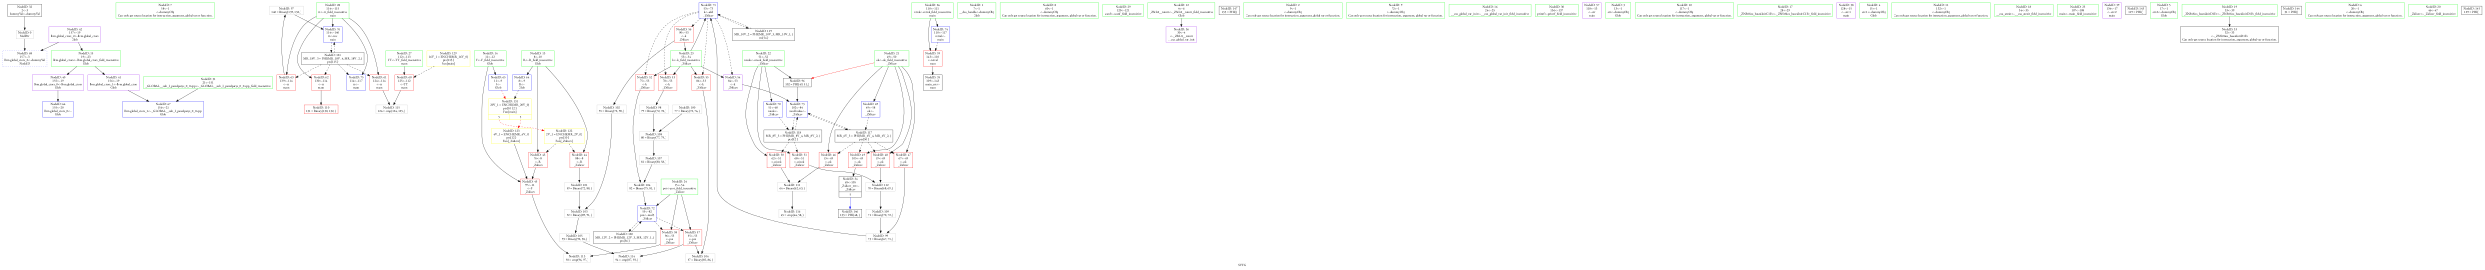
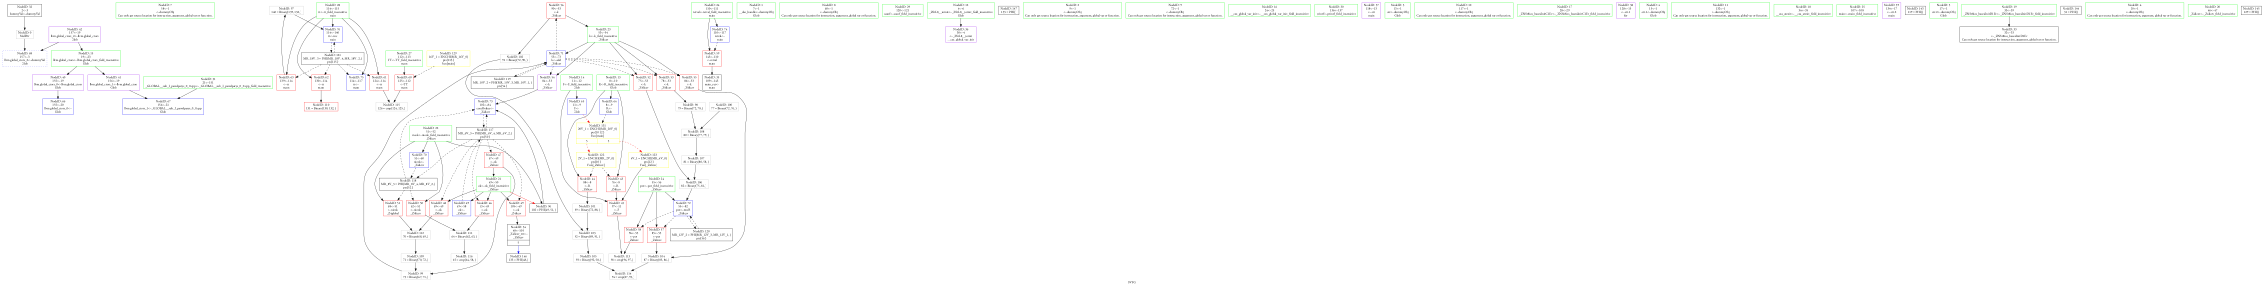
(1846, 15) -> (1626, 15)
(25, 64) -> (25, 64)
(914, 107) -> (494, 171)
(794, 122) -> (444, 156)
(799, 165) -> (393, 213)
(663, 251) -> (641, 266)
